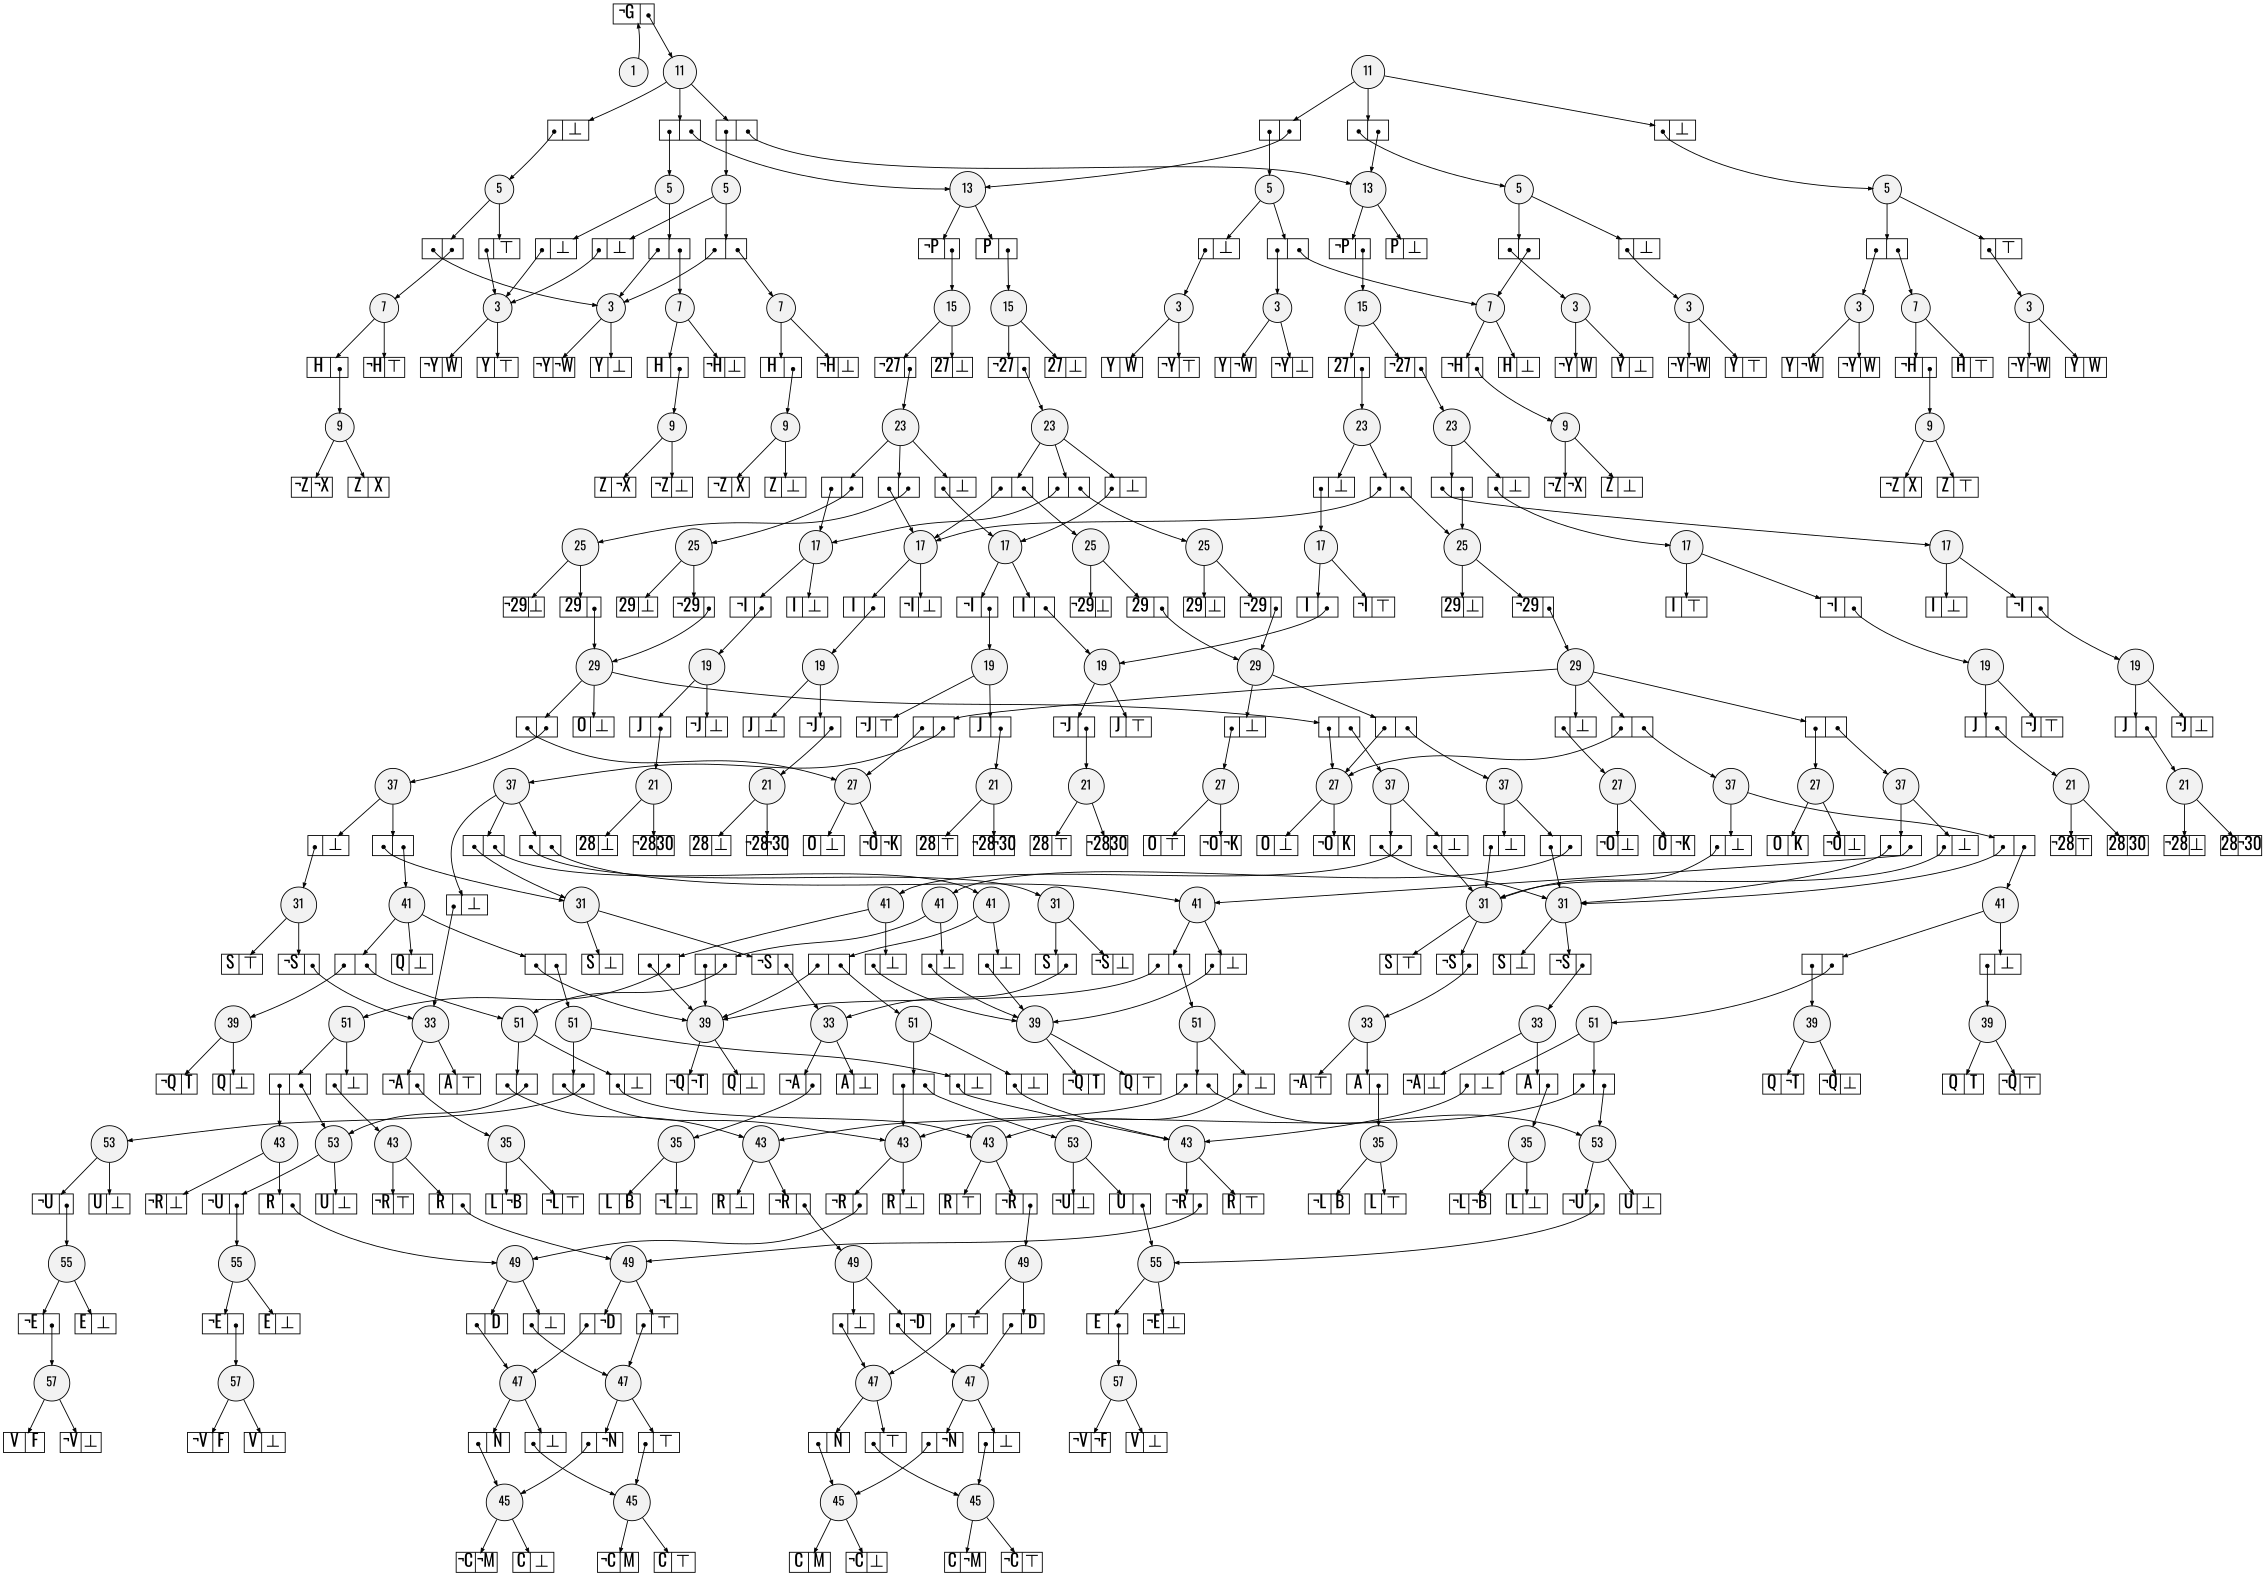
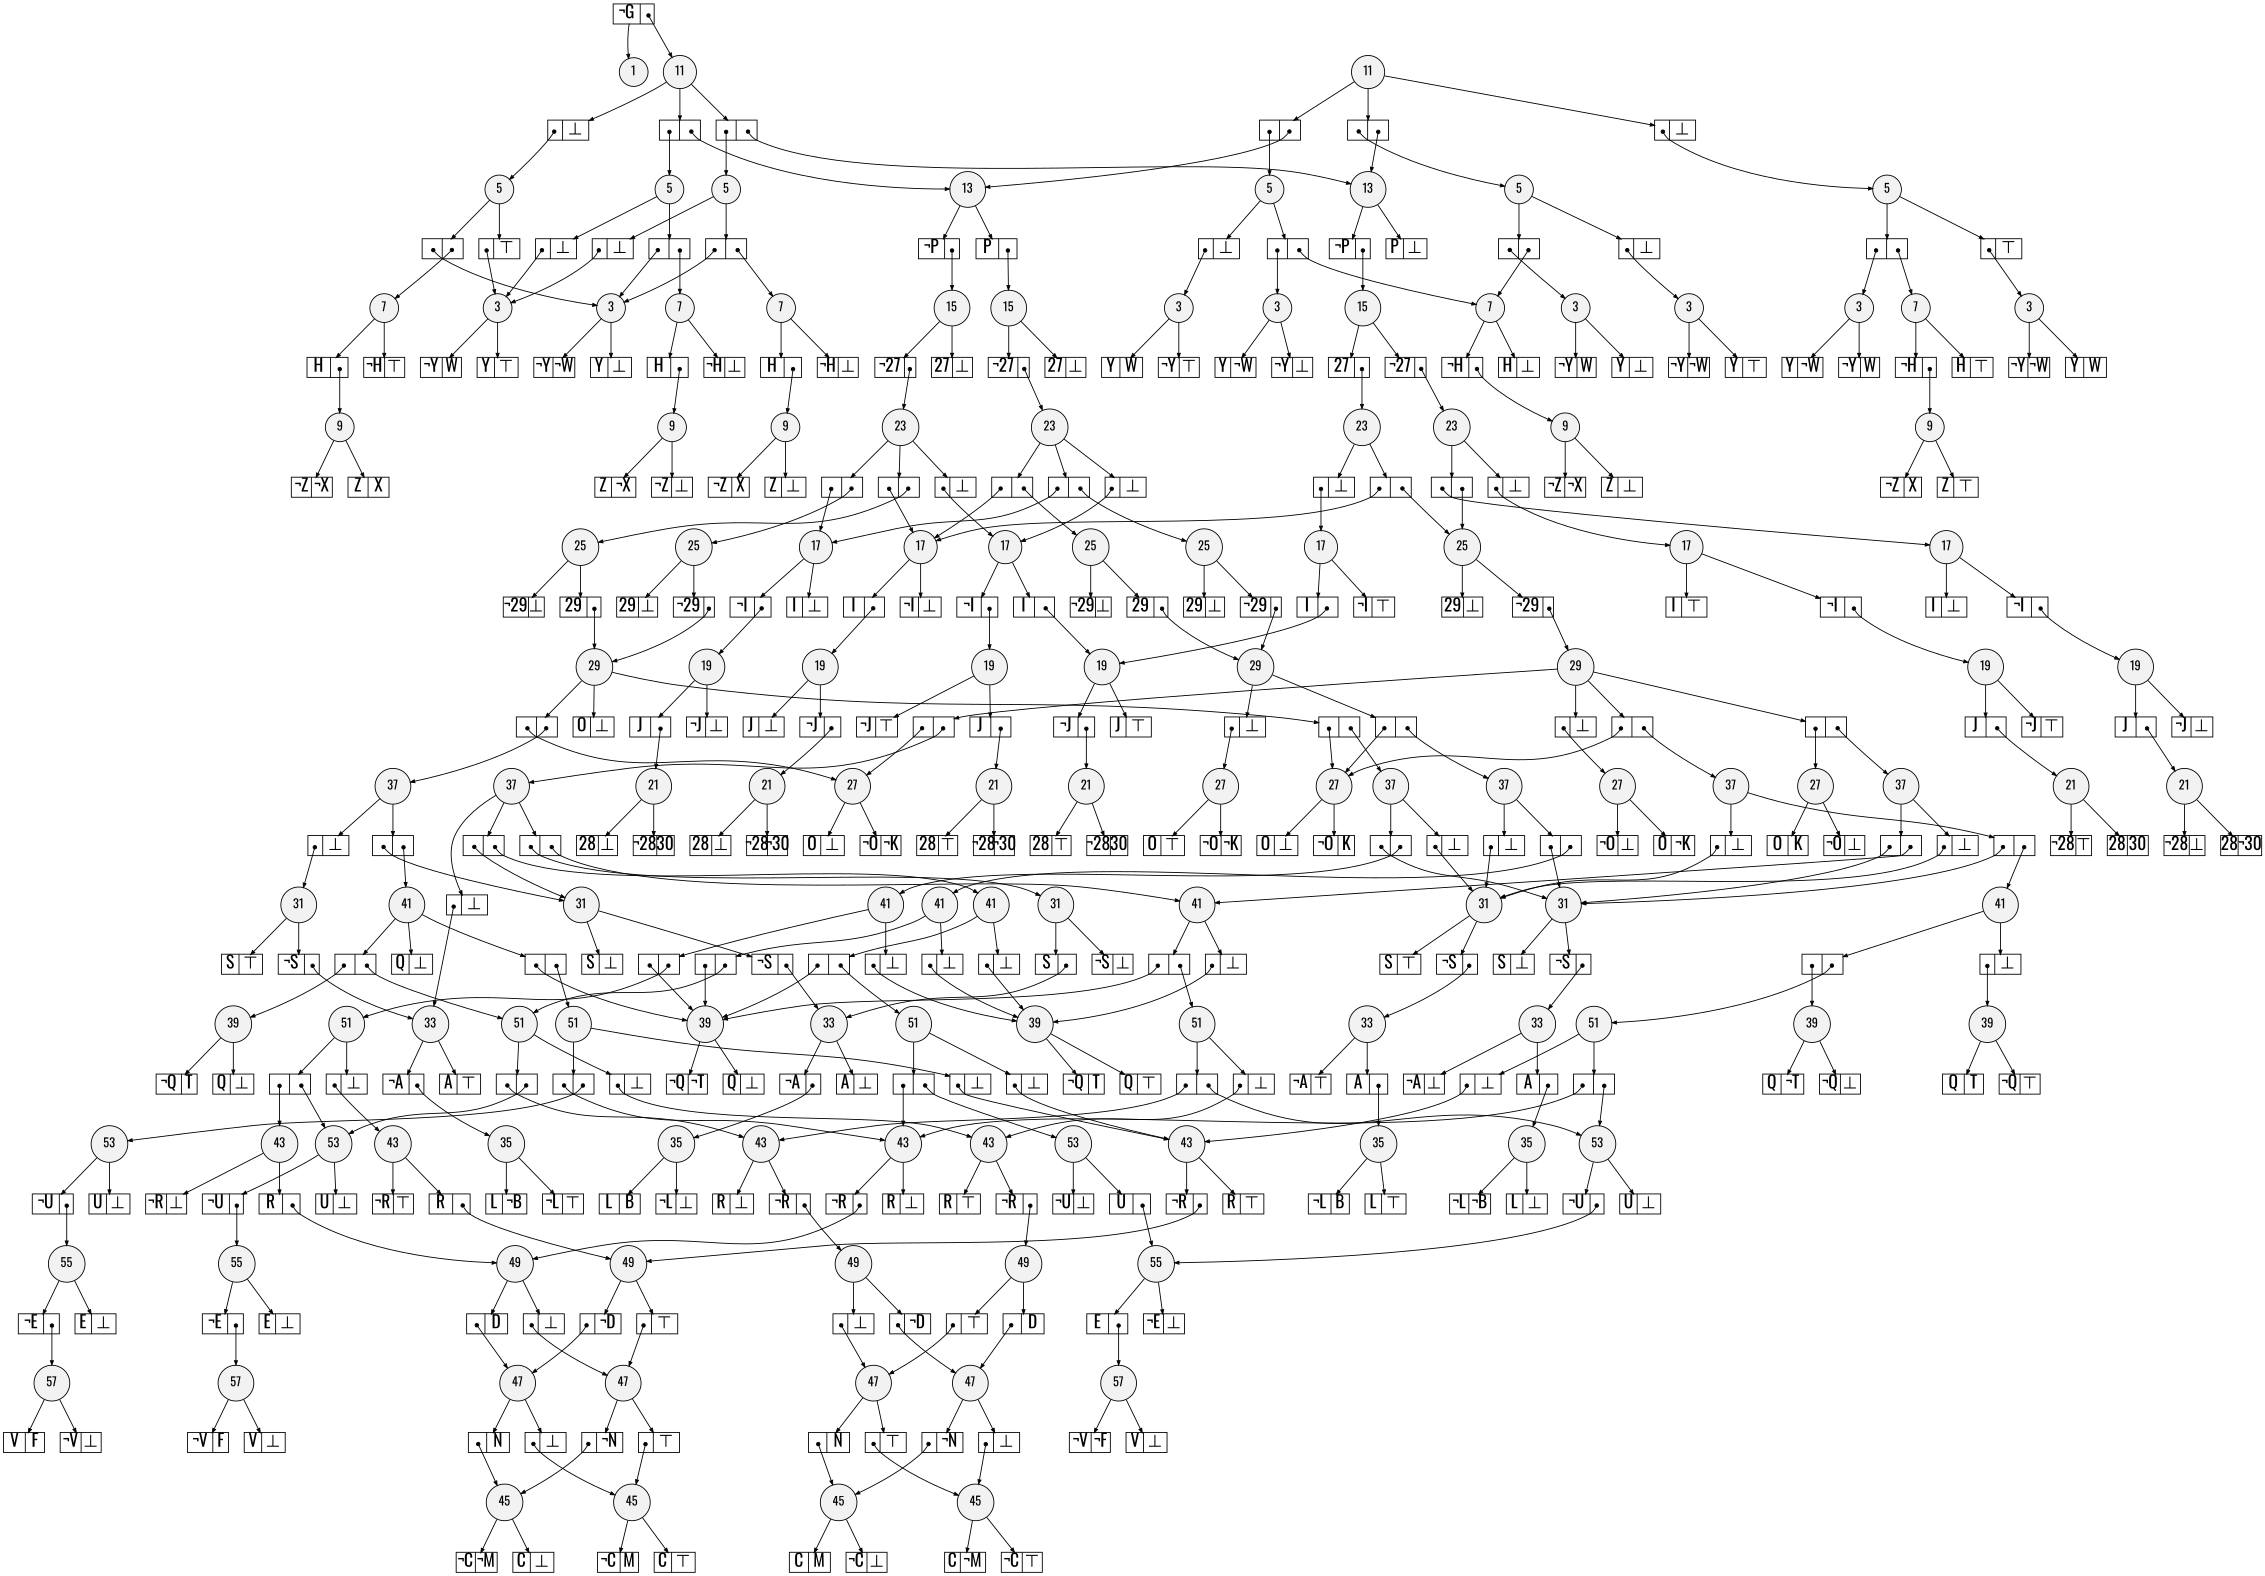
(640, 43) -> (628, 39)
